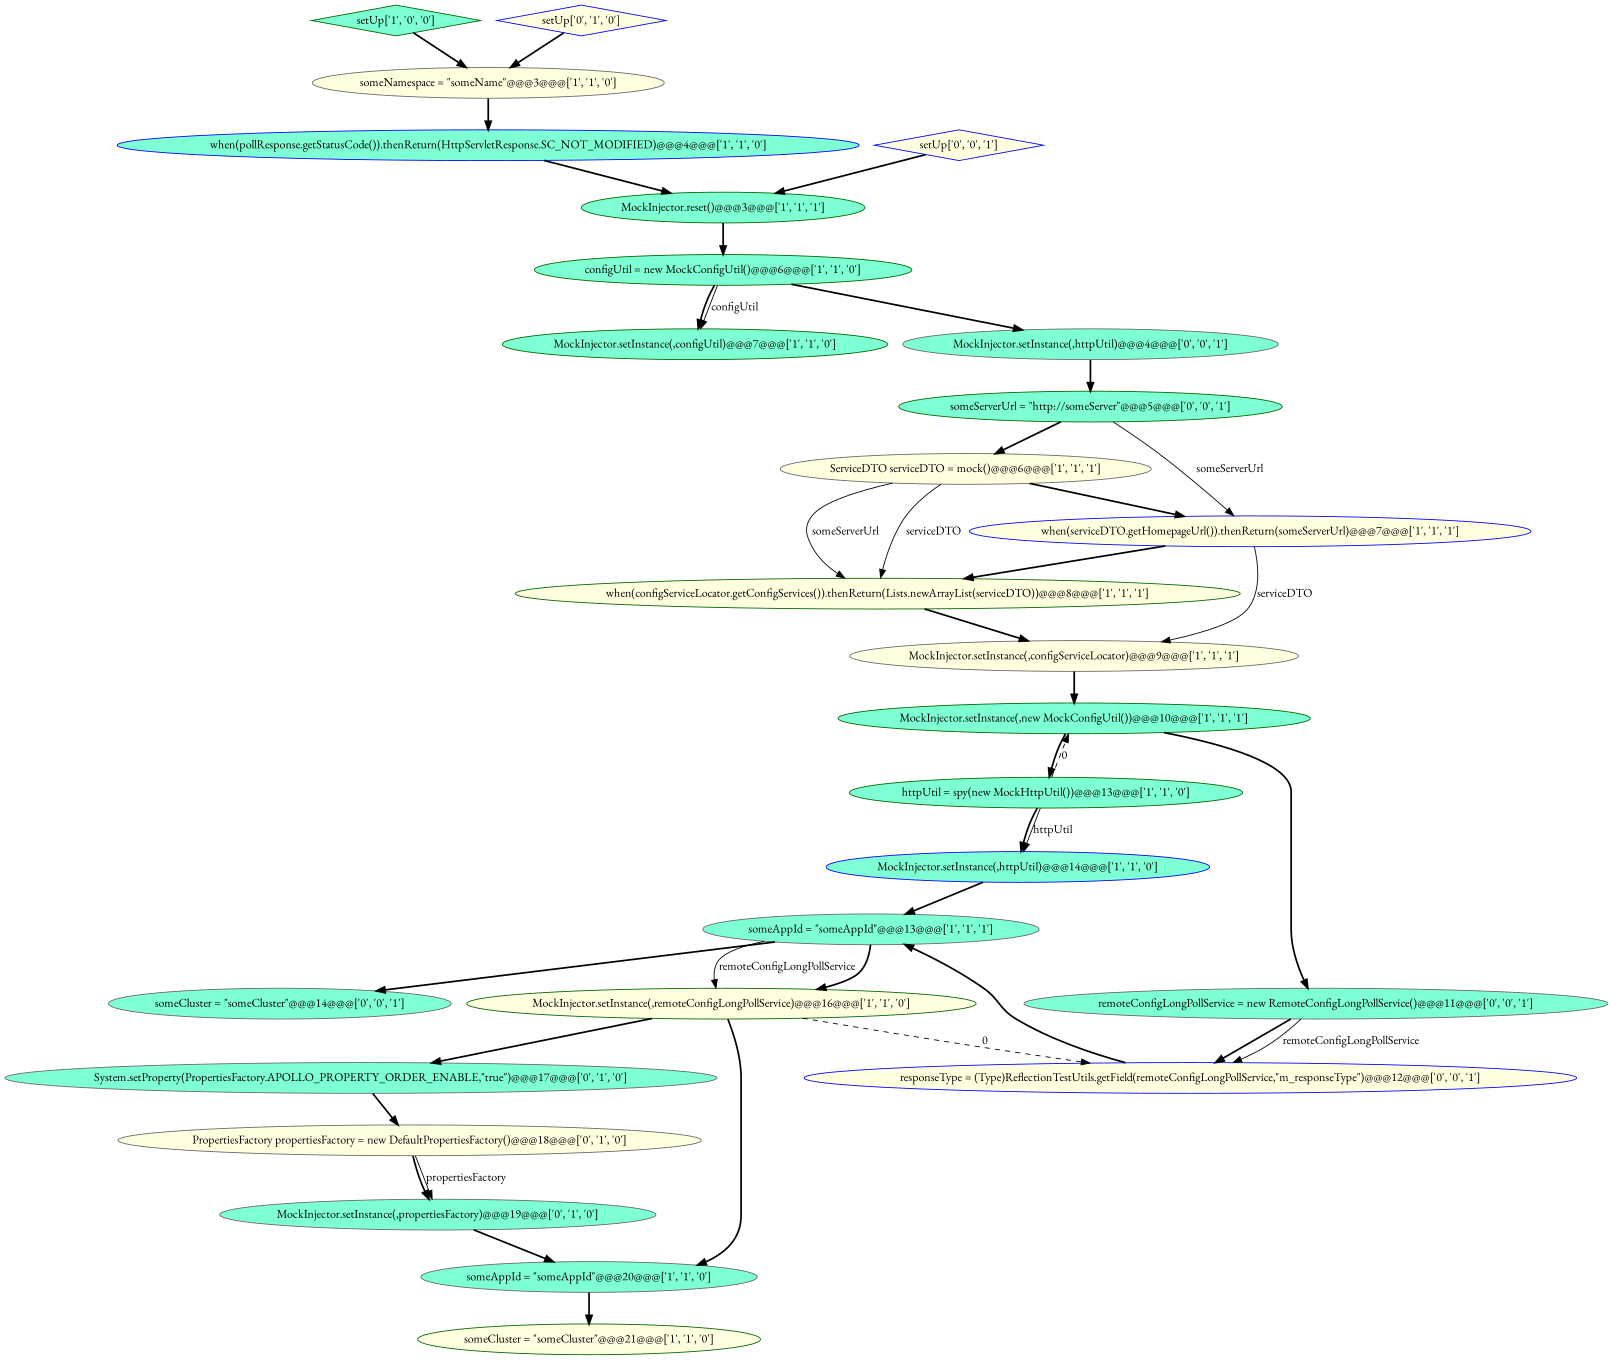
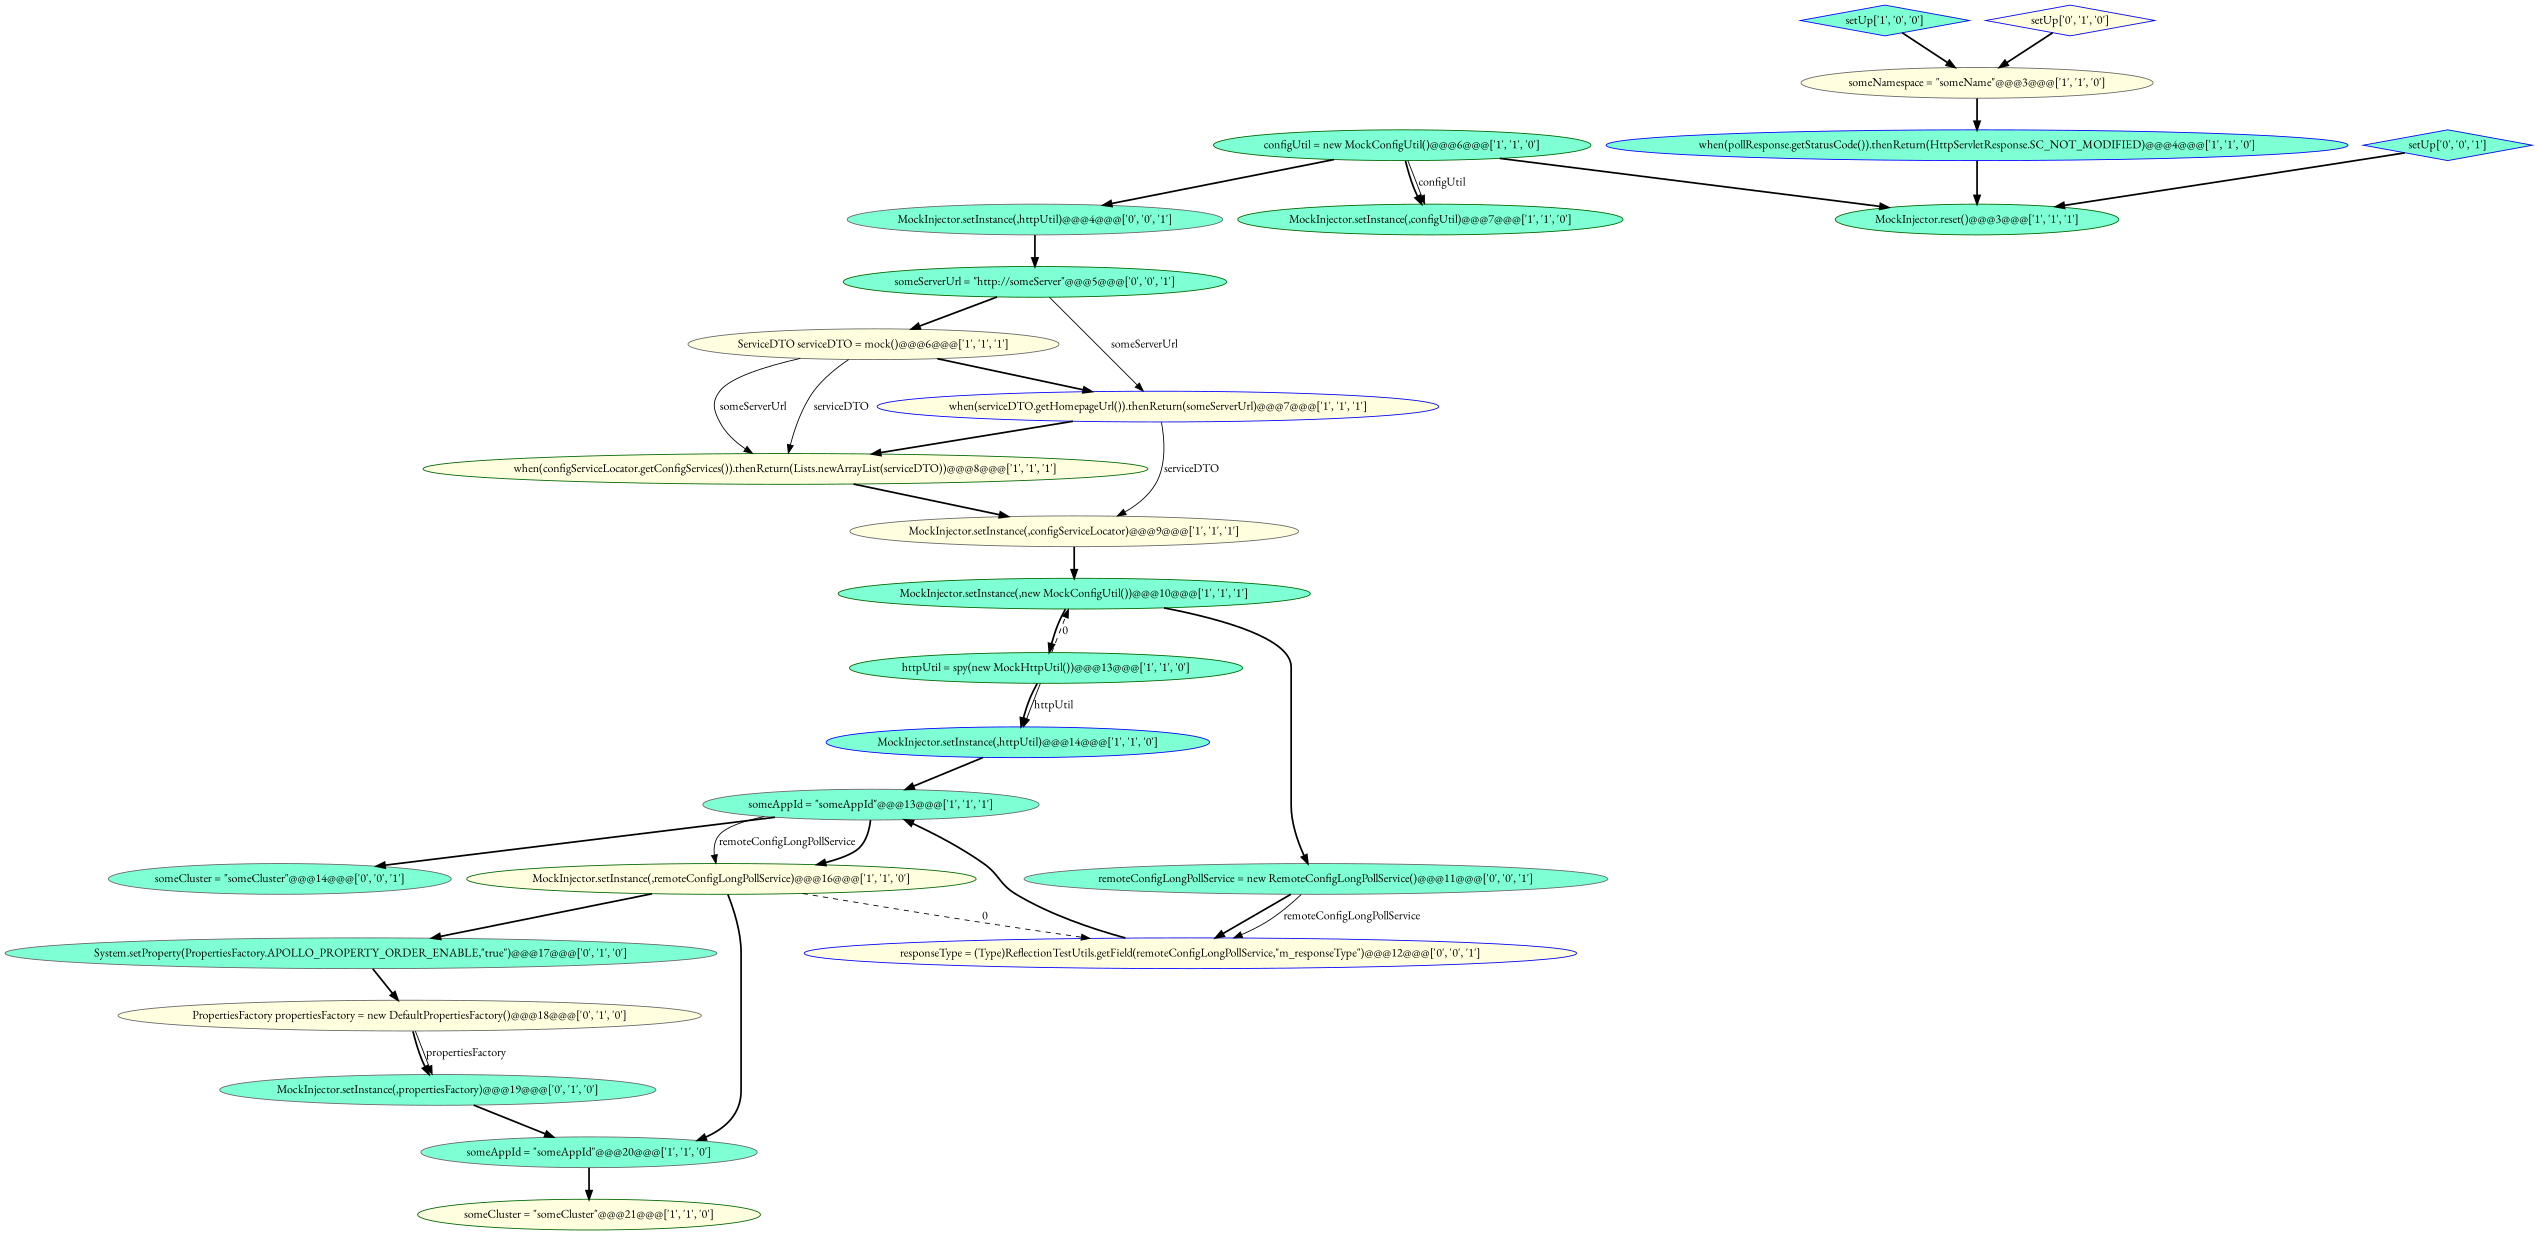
(396, 20) -> (1885, 20)
(959, 145) -> (2448, 145)
(723, 235) -> (1690, 182)
